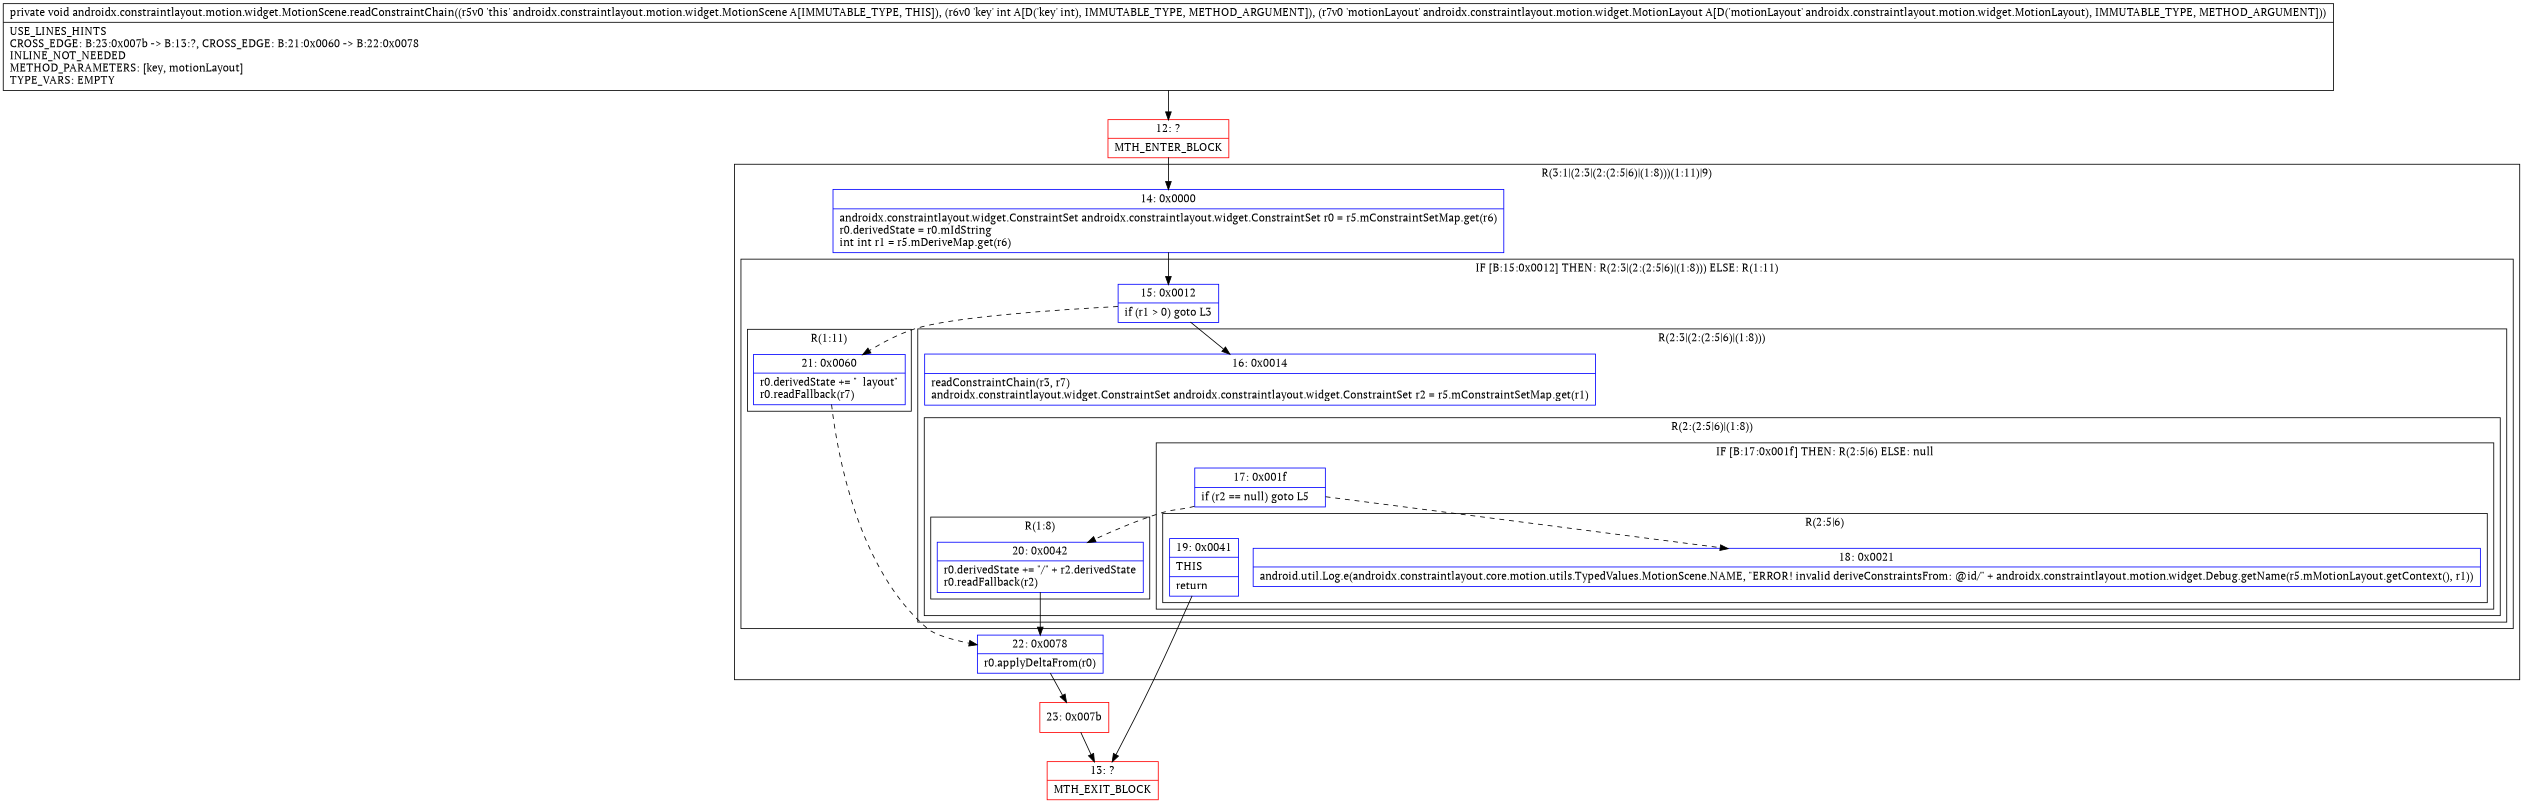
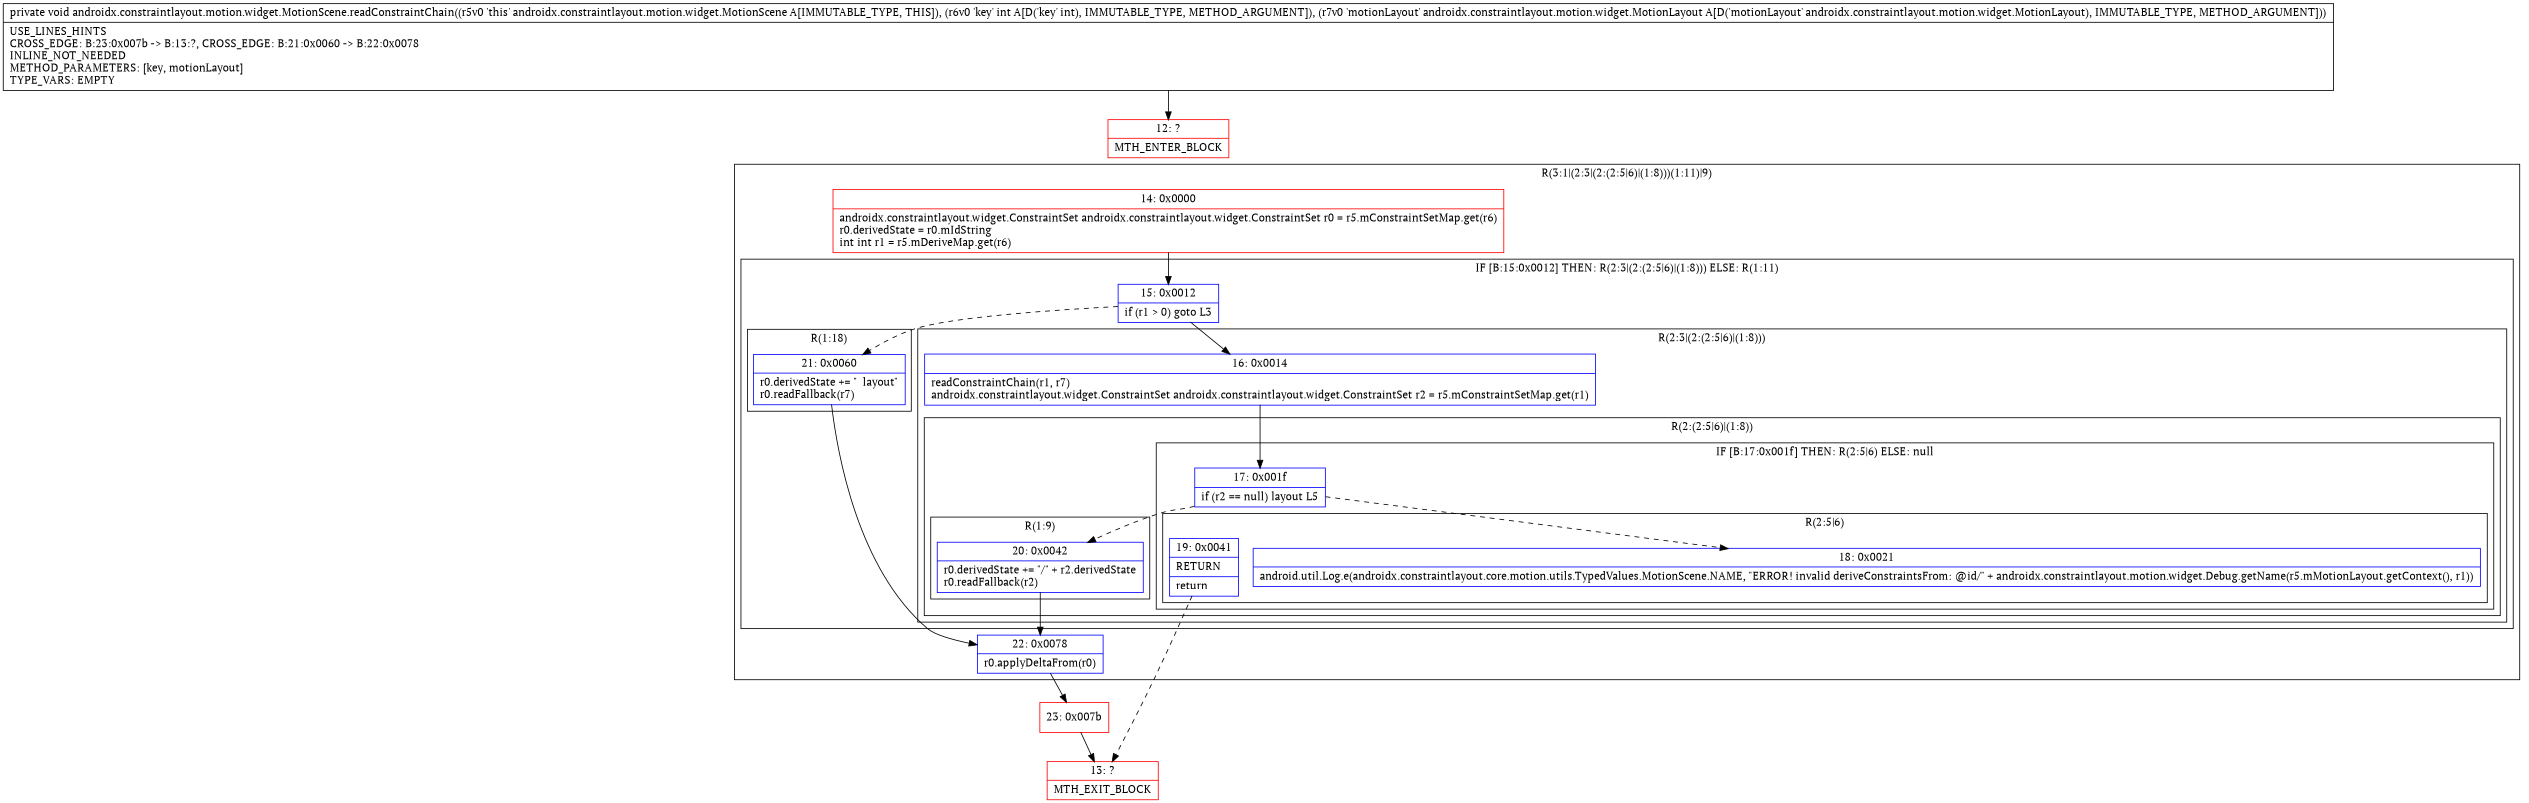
(1168, 169) -> none
(1168, 221) -> (1168, 221)
(829, 339) -> (829, 339)
(1001, 383) -> (1001, 383)
none -> (1260, 433)
(1255, 497) -> (1260, 497)
(1040, 526) -> (1040, 526)
(869, 546) -> (869, 546)
(1189, 567) -> (1199, 567)
(1157, 672) -> (1157, 672)
